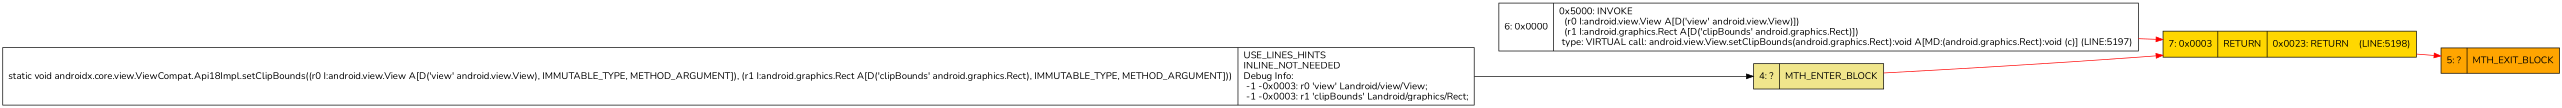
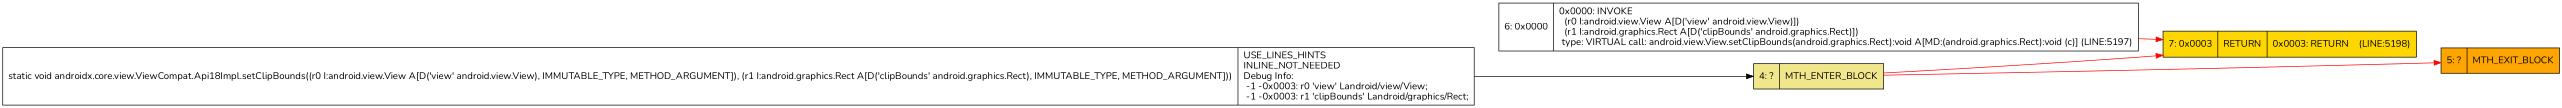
(1598, 11) -> (1598, 11)
(2342, 44) -> (2342, 44)
(2425, 55) -> (2159, 70)
